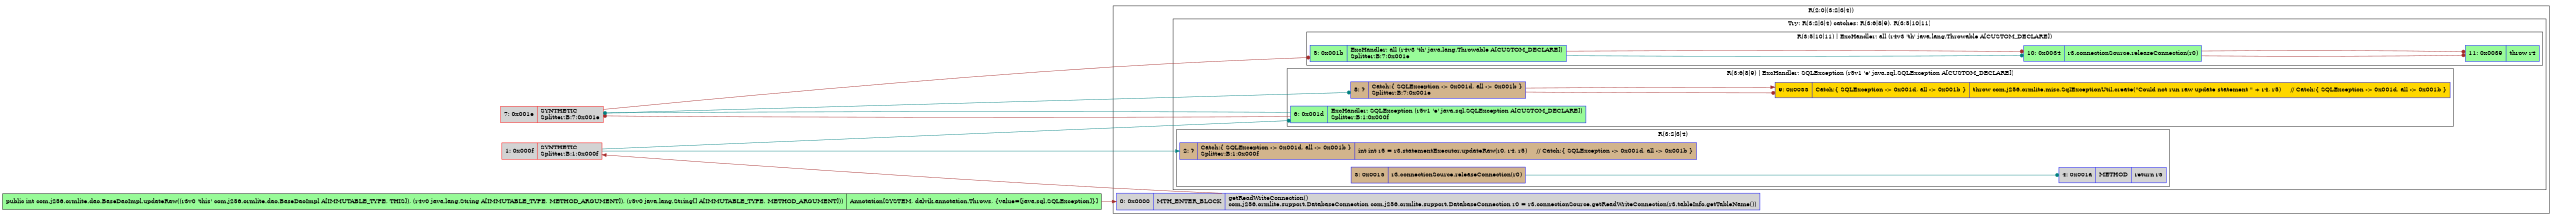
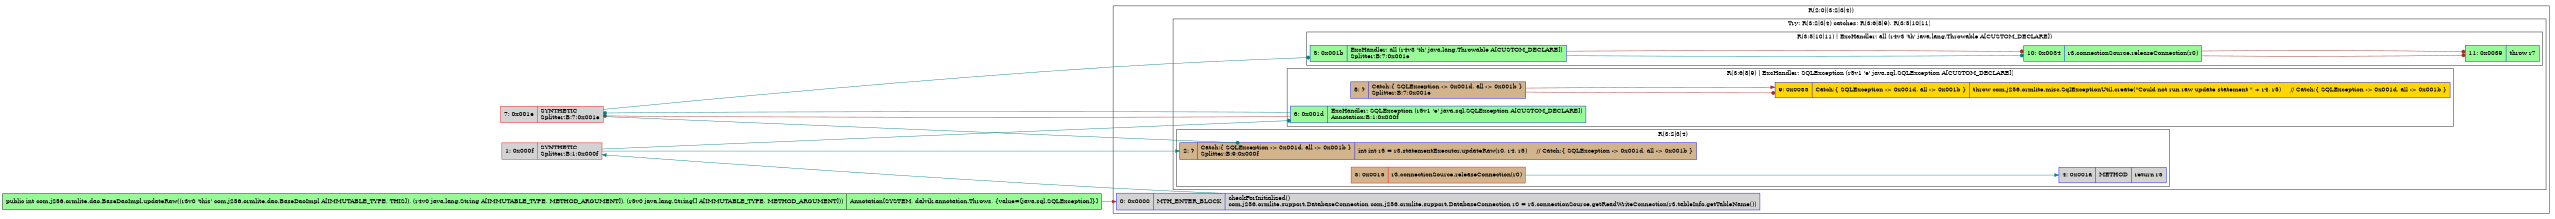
(2523, 53) -> (2523, 53)
(954, 78) -> (954, 78)
(975, 103) -> (920, 130)
(1360, 117) -> (1365, 117)
(1230, 154) -> (1230, 154)
(1438, 175) -> (1438, 175)
(1790, 175) -> (1790, 175)
(914, 176) -> (914, 176)
(1268, 198) -> (1259, 198)
